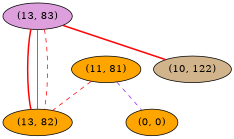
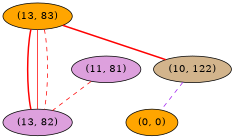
(38, 16) -> (38, 16)
(106, 69) -> (106, 69)
(129, 96) -> (172, 96)
(38, 122) -> (38, 122)
